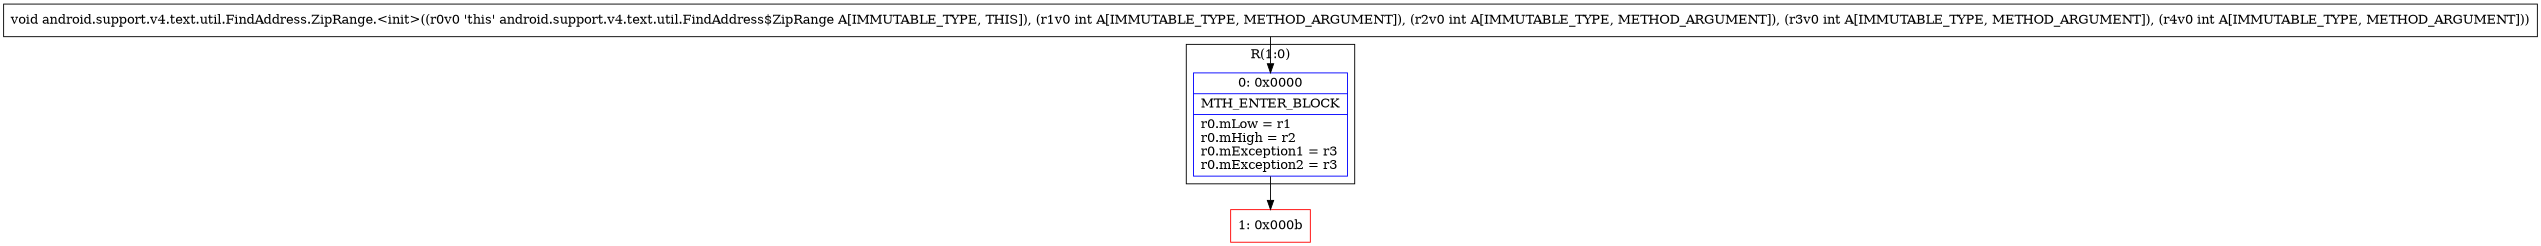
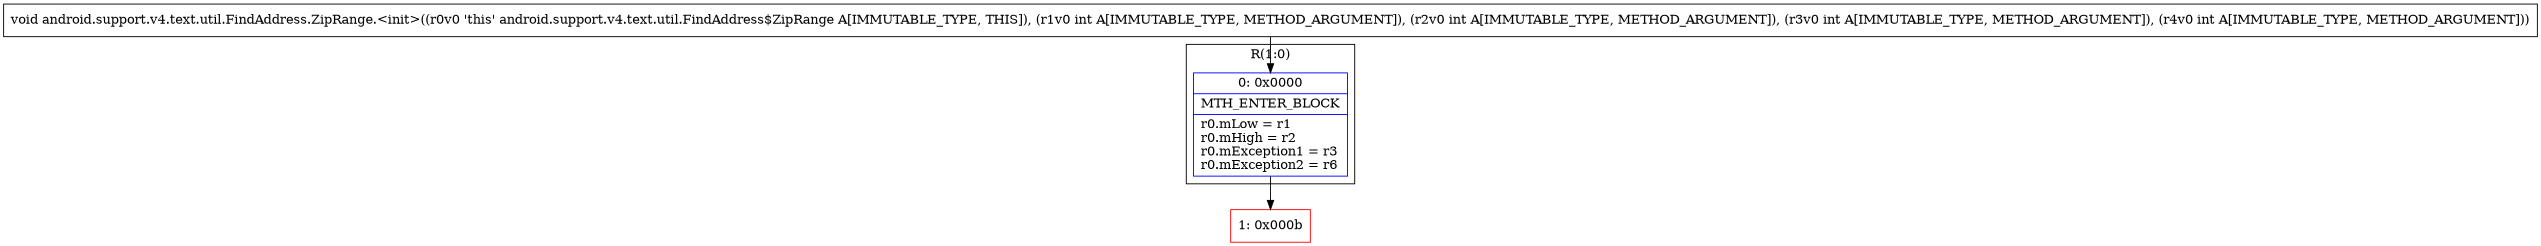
(1269, 165) -> (1269, 165)
